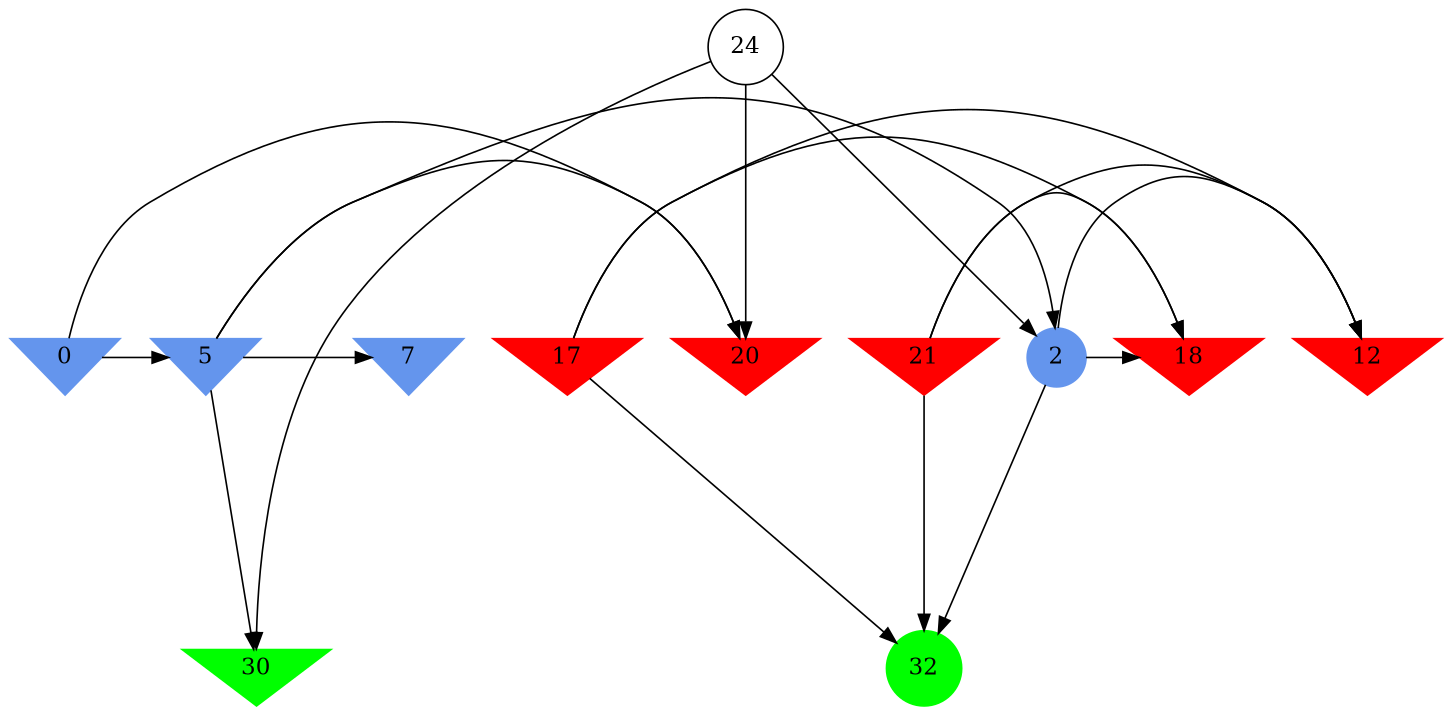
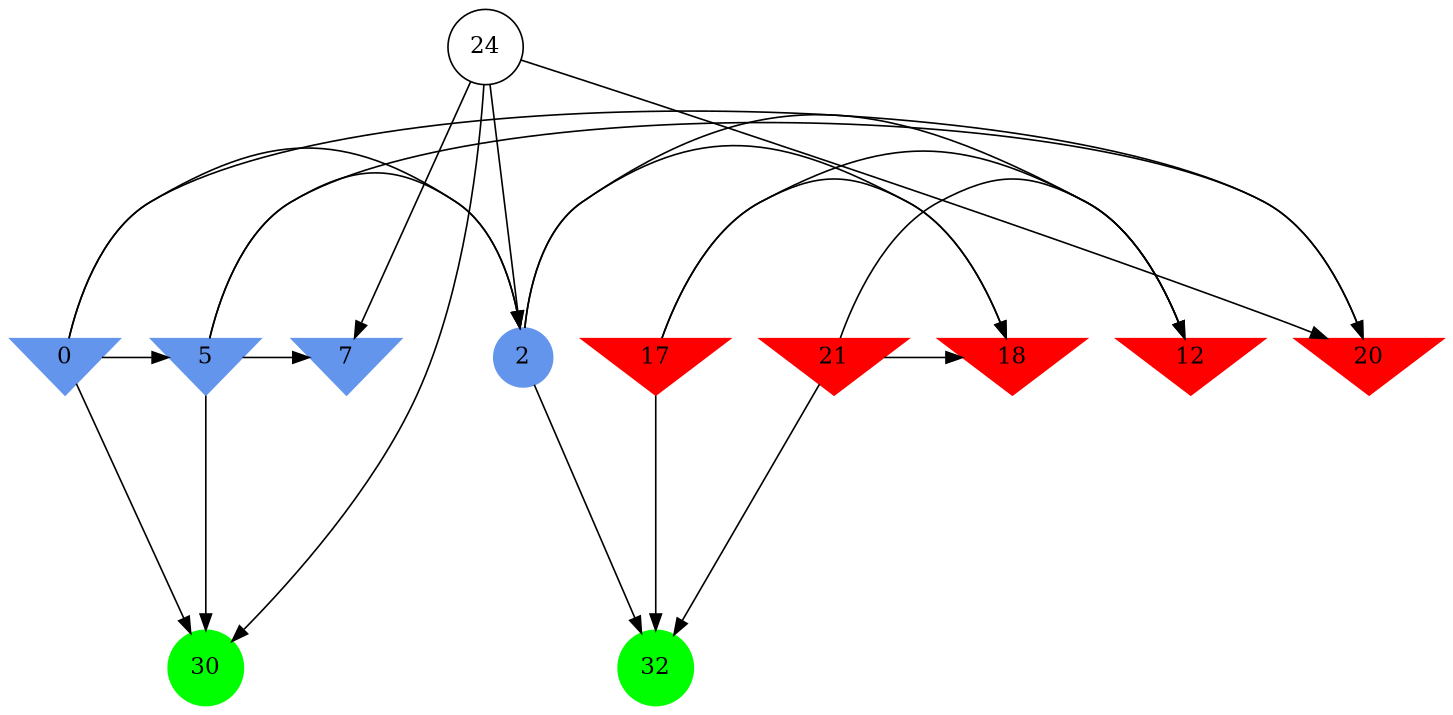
none -> (348, 153)
none -> (416, 202)
none -> (130, 501)
(257, 668) -> (206, 668)
